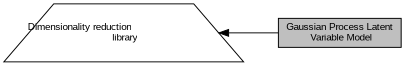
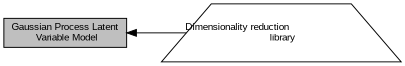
(253, 33) -> (161, 33)
